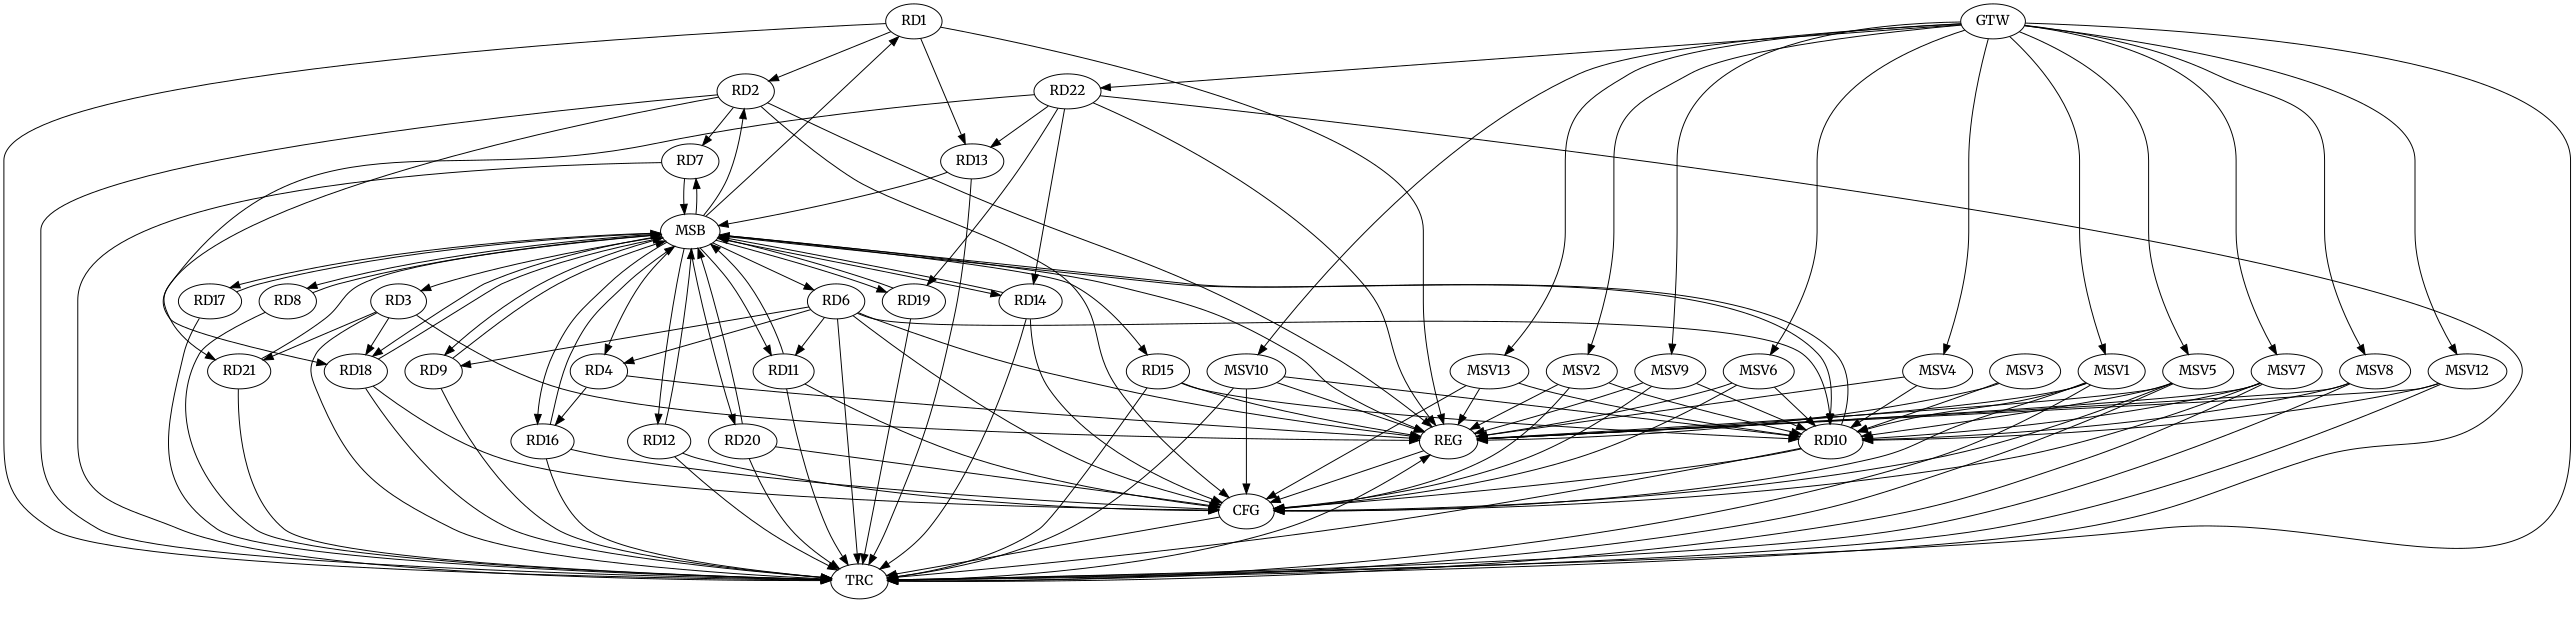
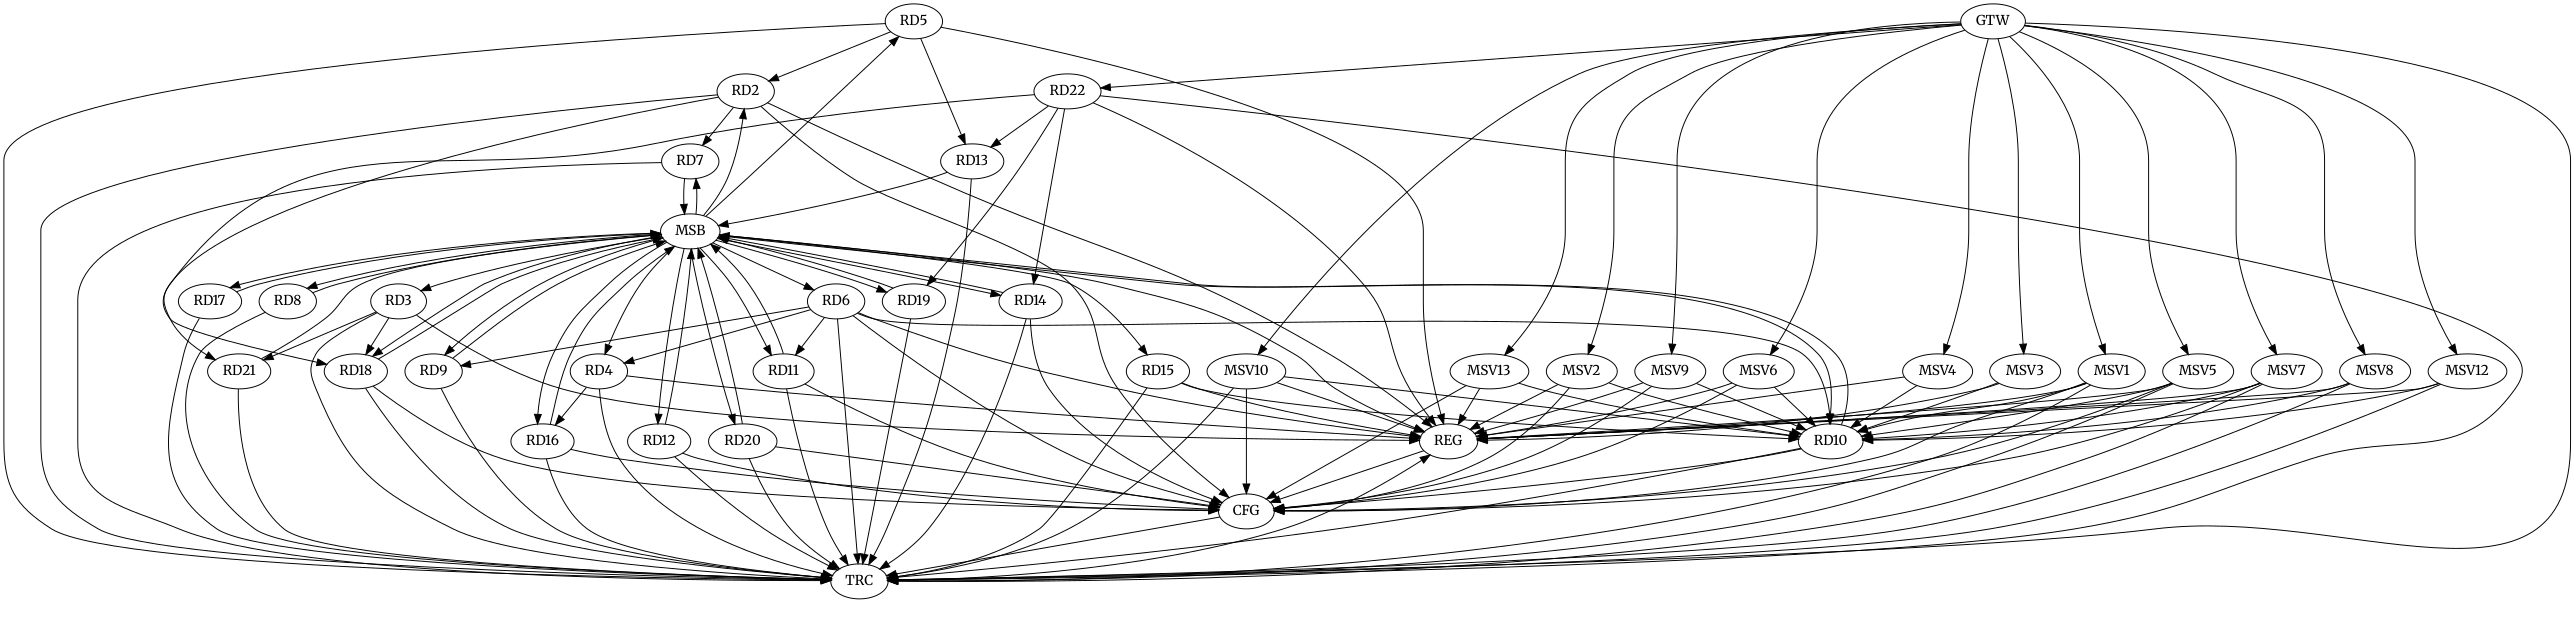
(914, 21) -> (914, 21)
none -> (2018, 190)
none -> (679, 516)
